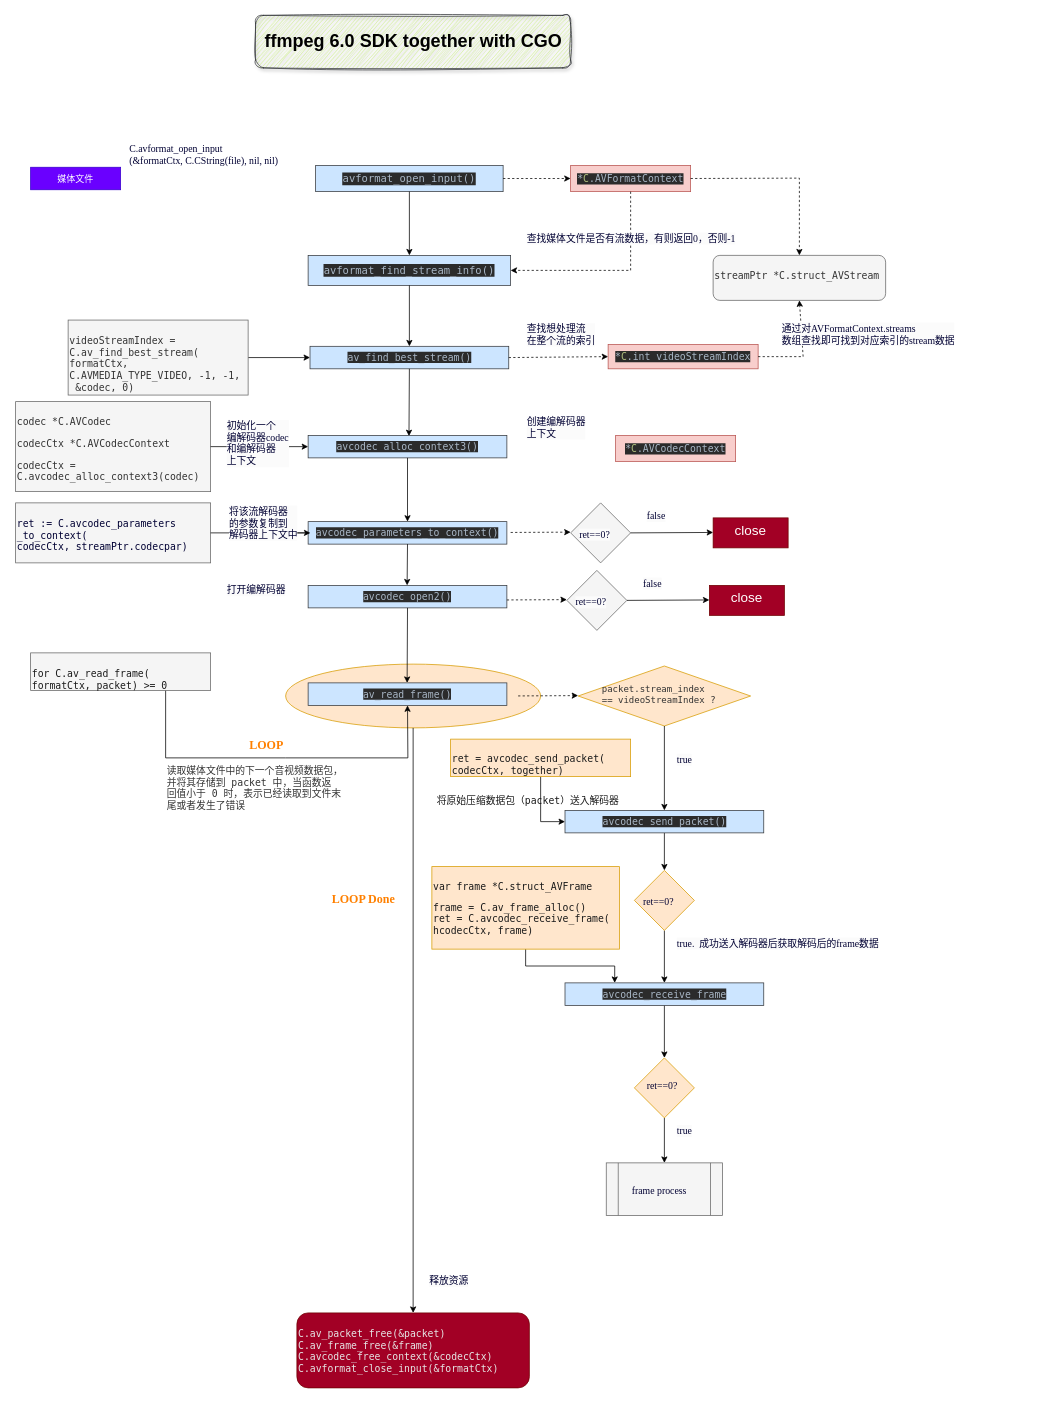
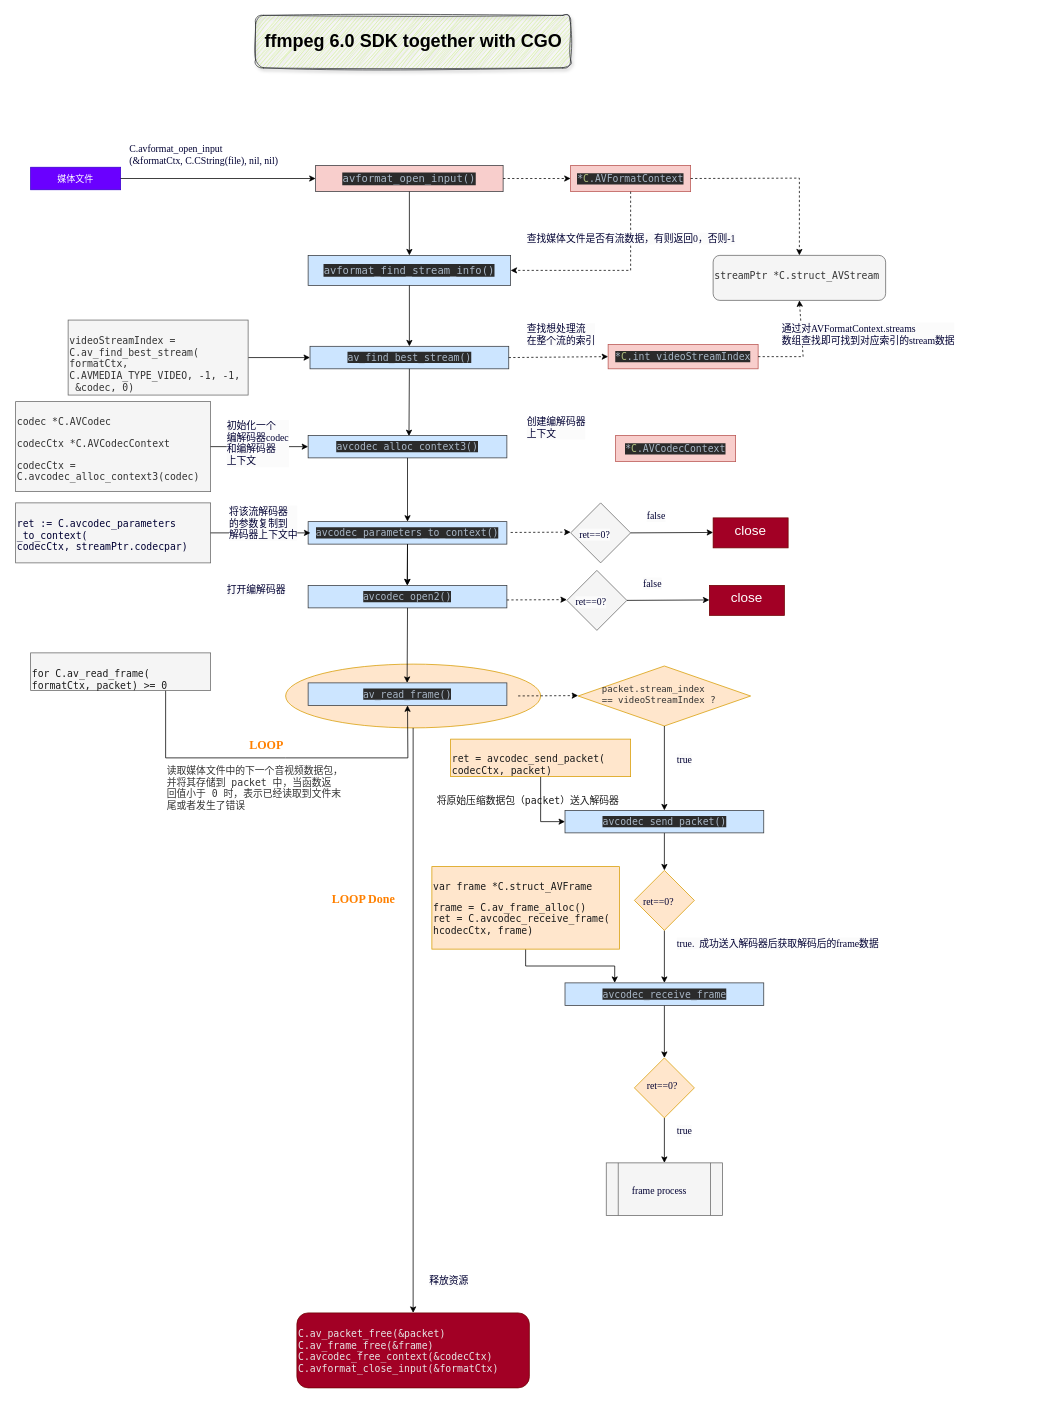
none -> (215, 179)
(409, 179) -> (409, 179)
(306, 533) -> (407, 581)
(515, 755) -> (515, 755)
